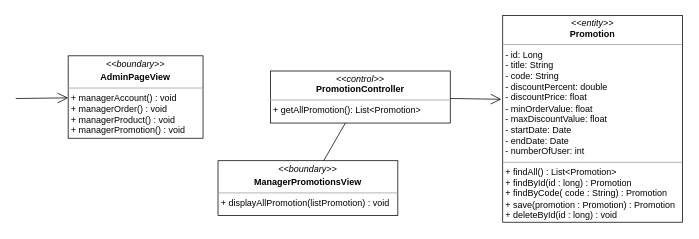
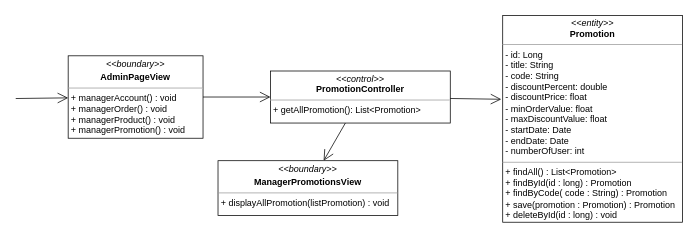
none -> (265, 97)
(326, 156) -> (327, 156)
